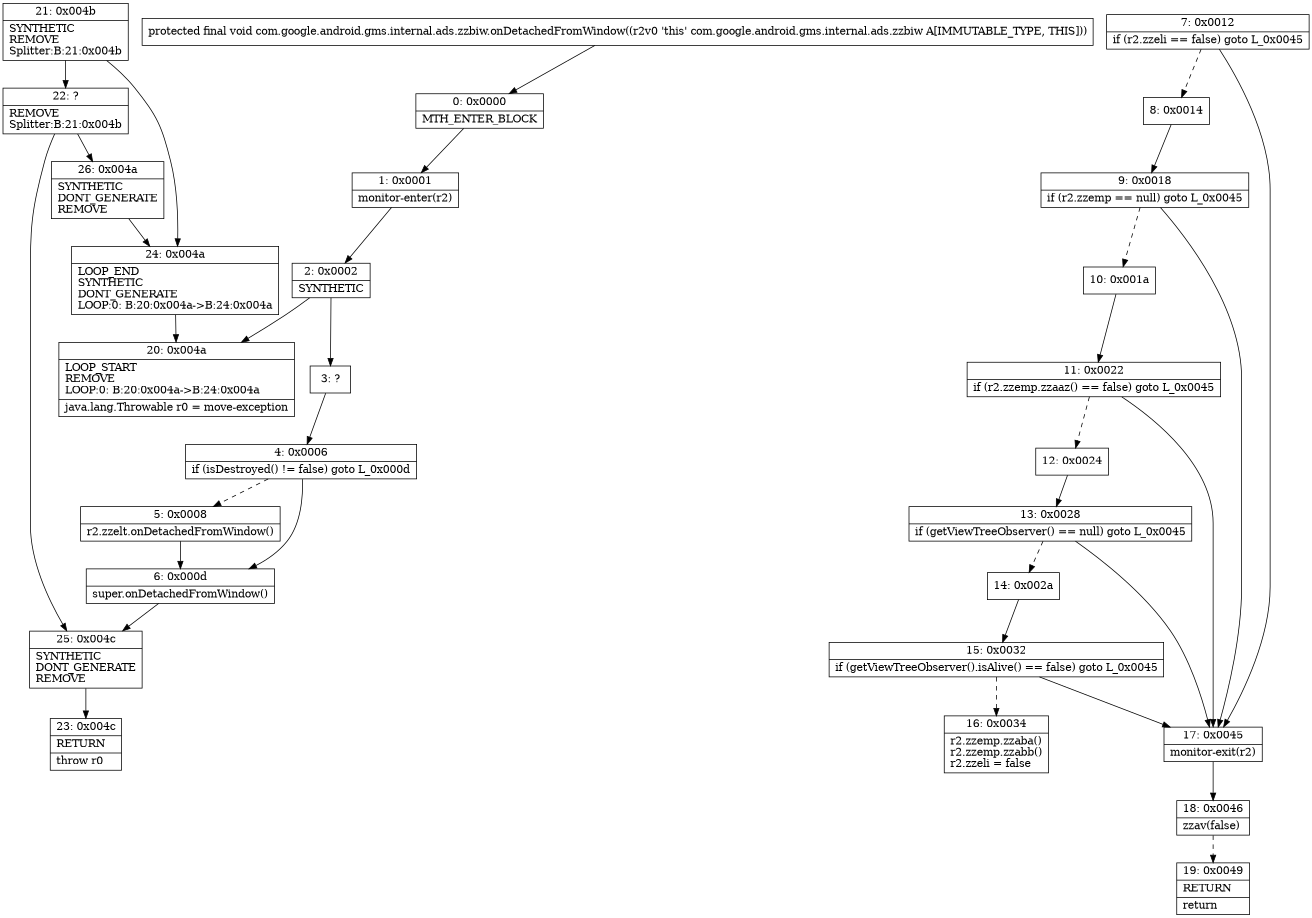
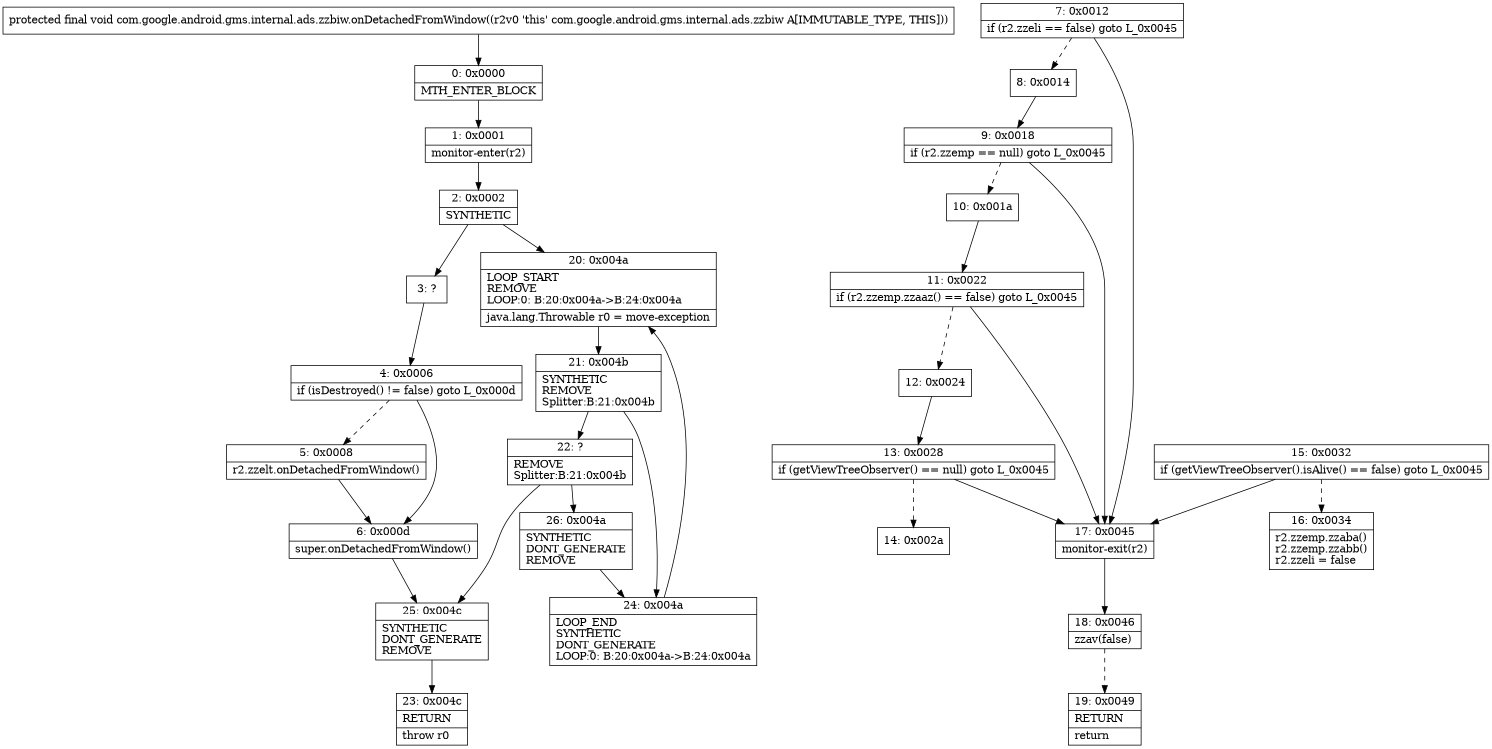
none -> (598, 337)
(1012, 618) -> none
